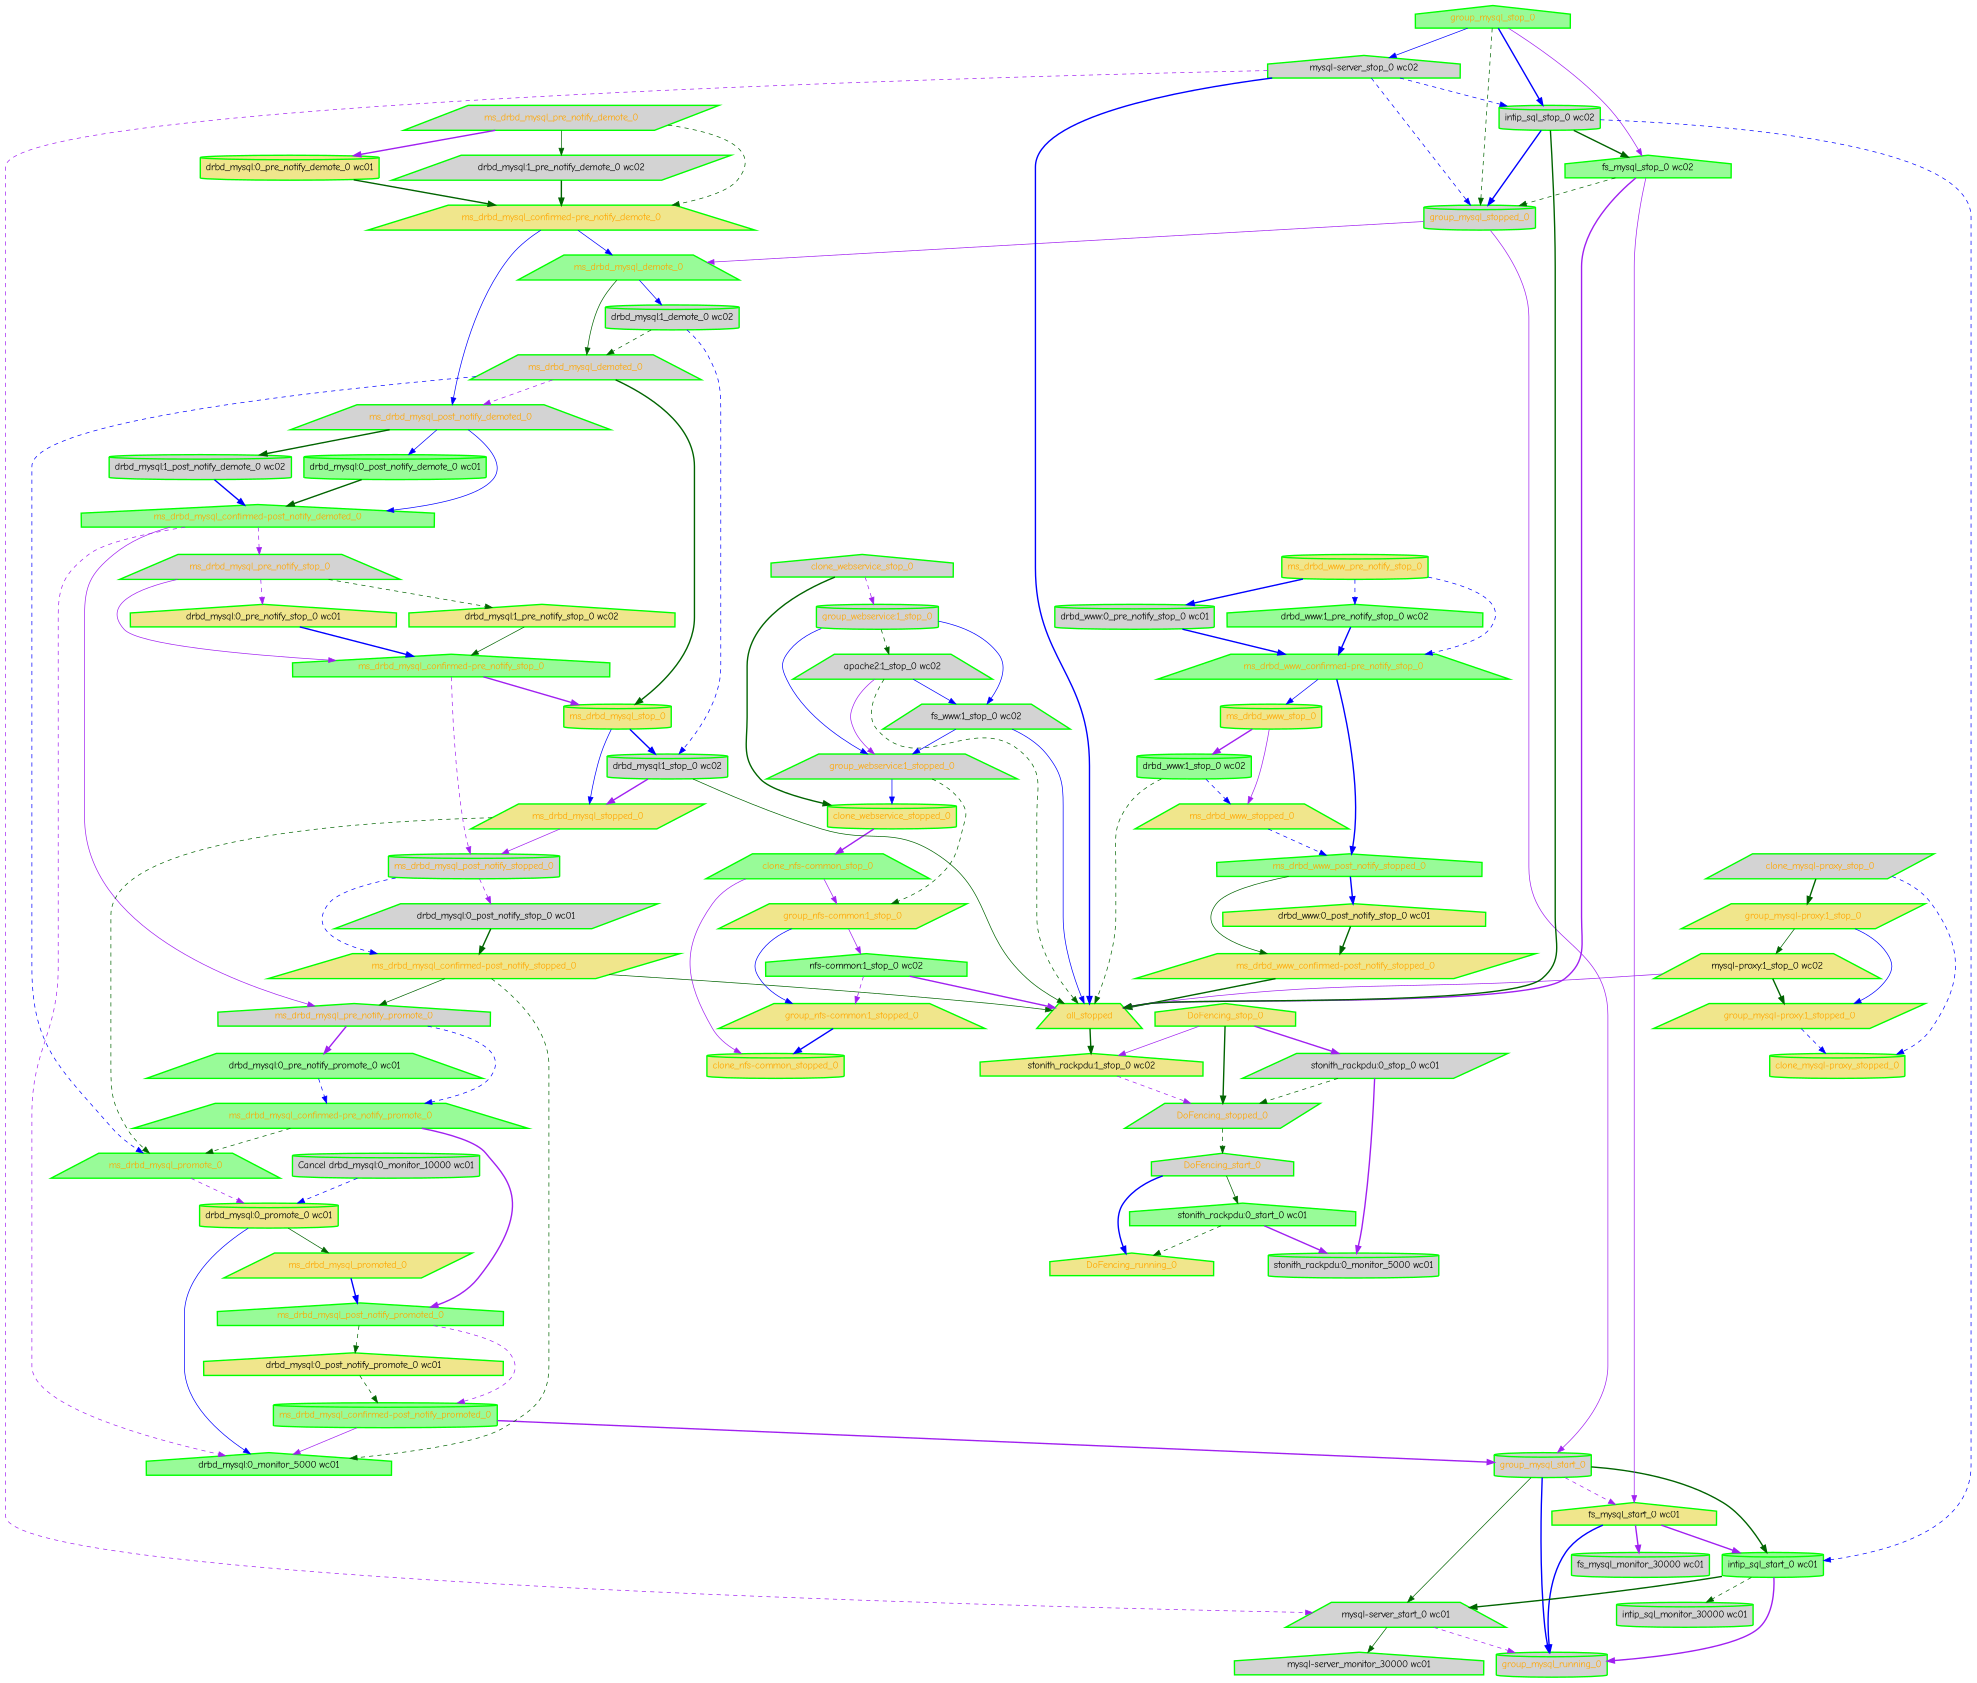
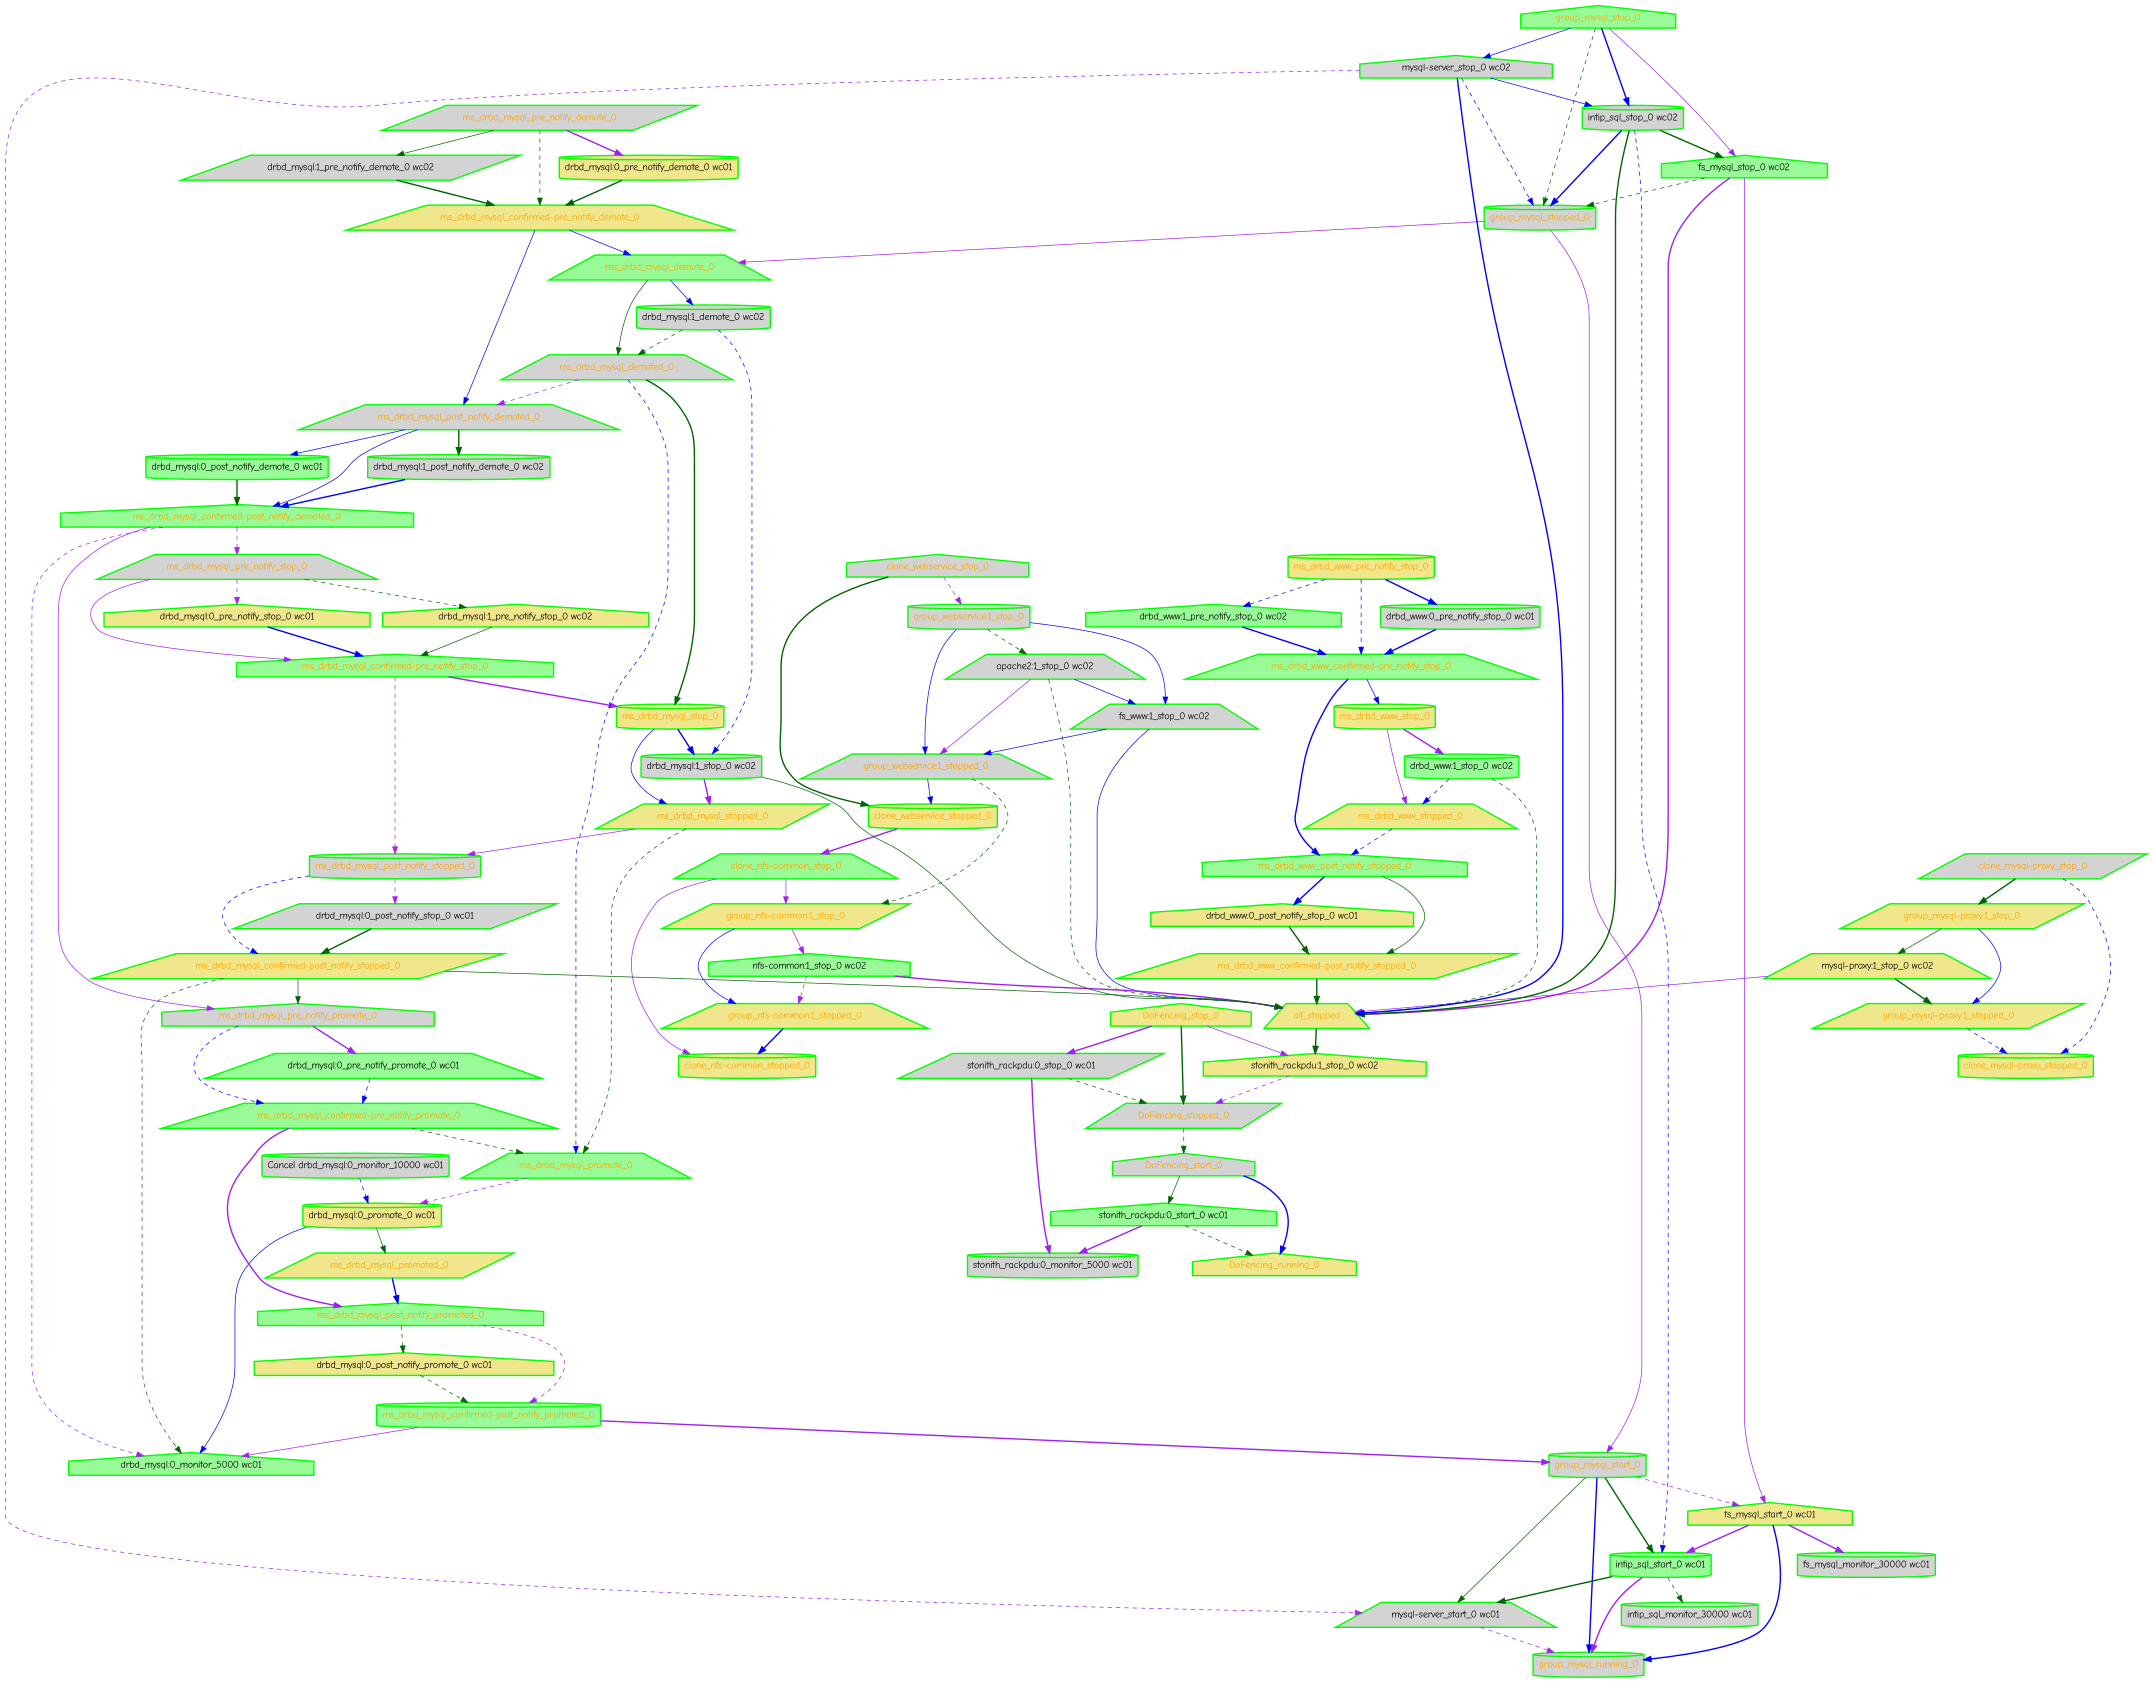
(1450, 91) -> (1538, 91)
(1359, 1665) -> none
